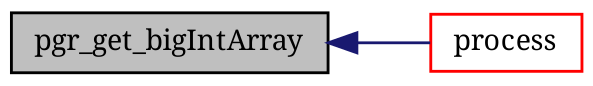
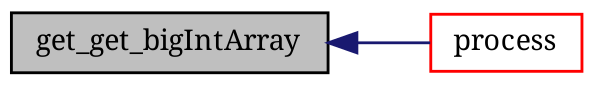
(170, 43) -> (170, 43)
